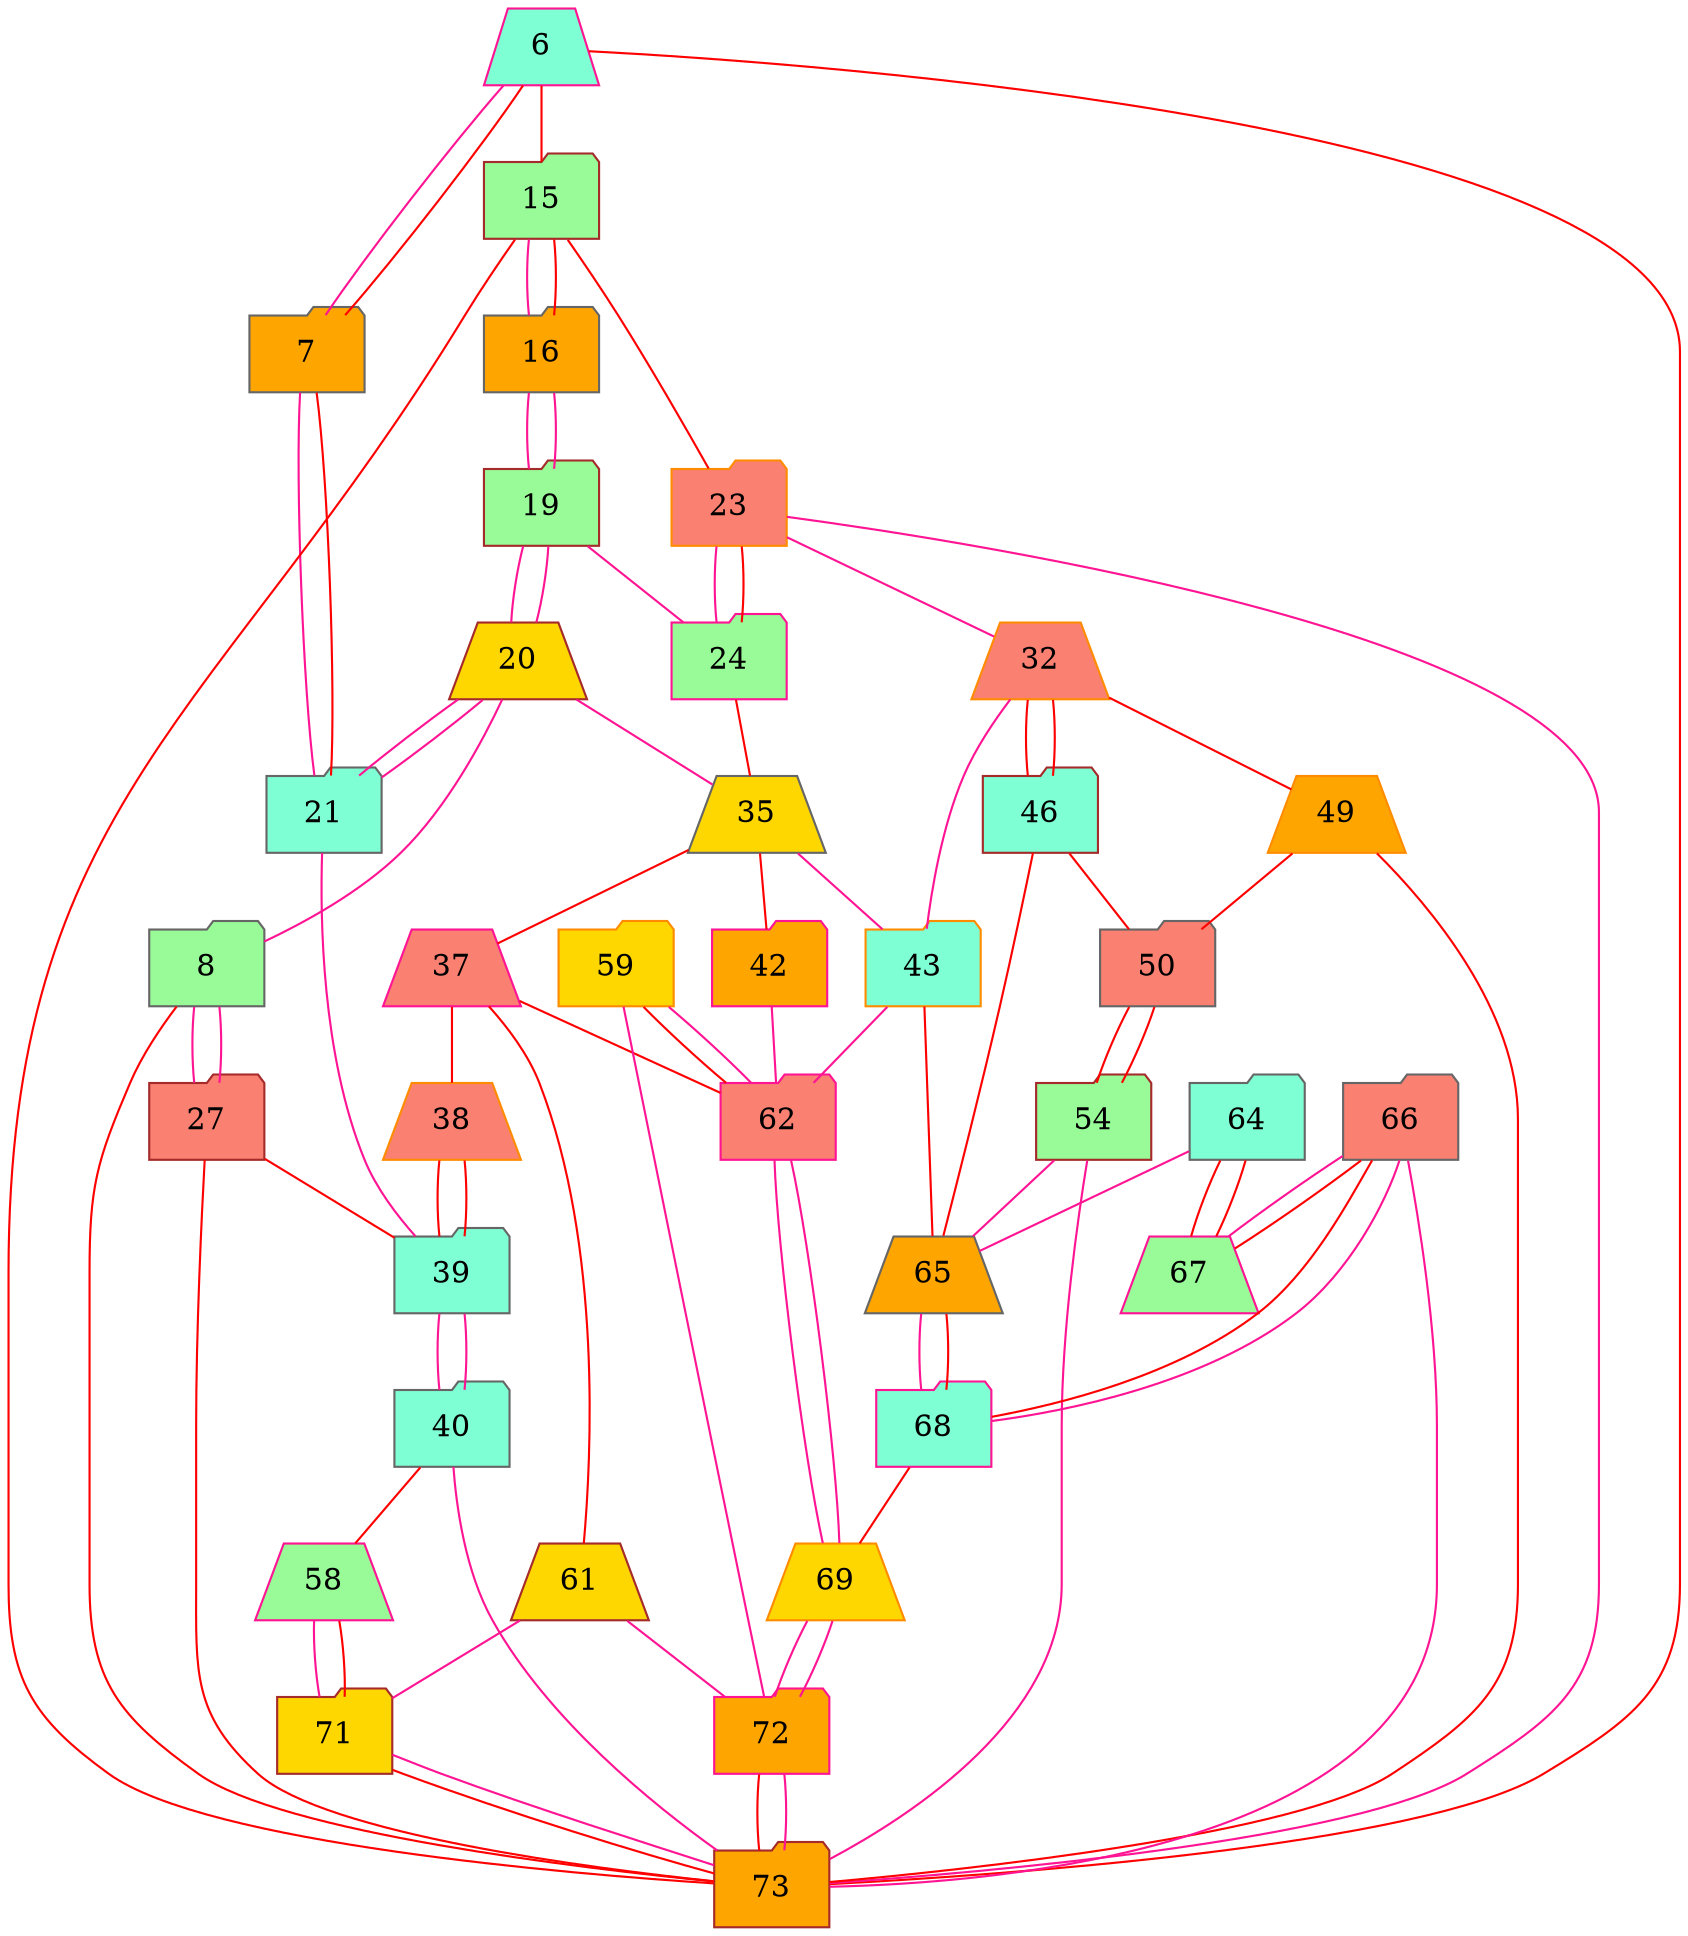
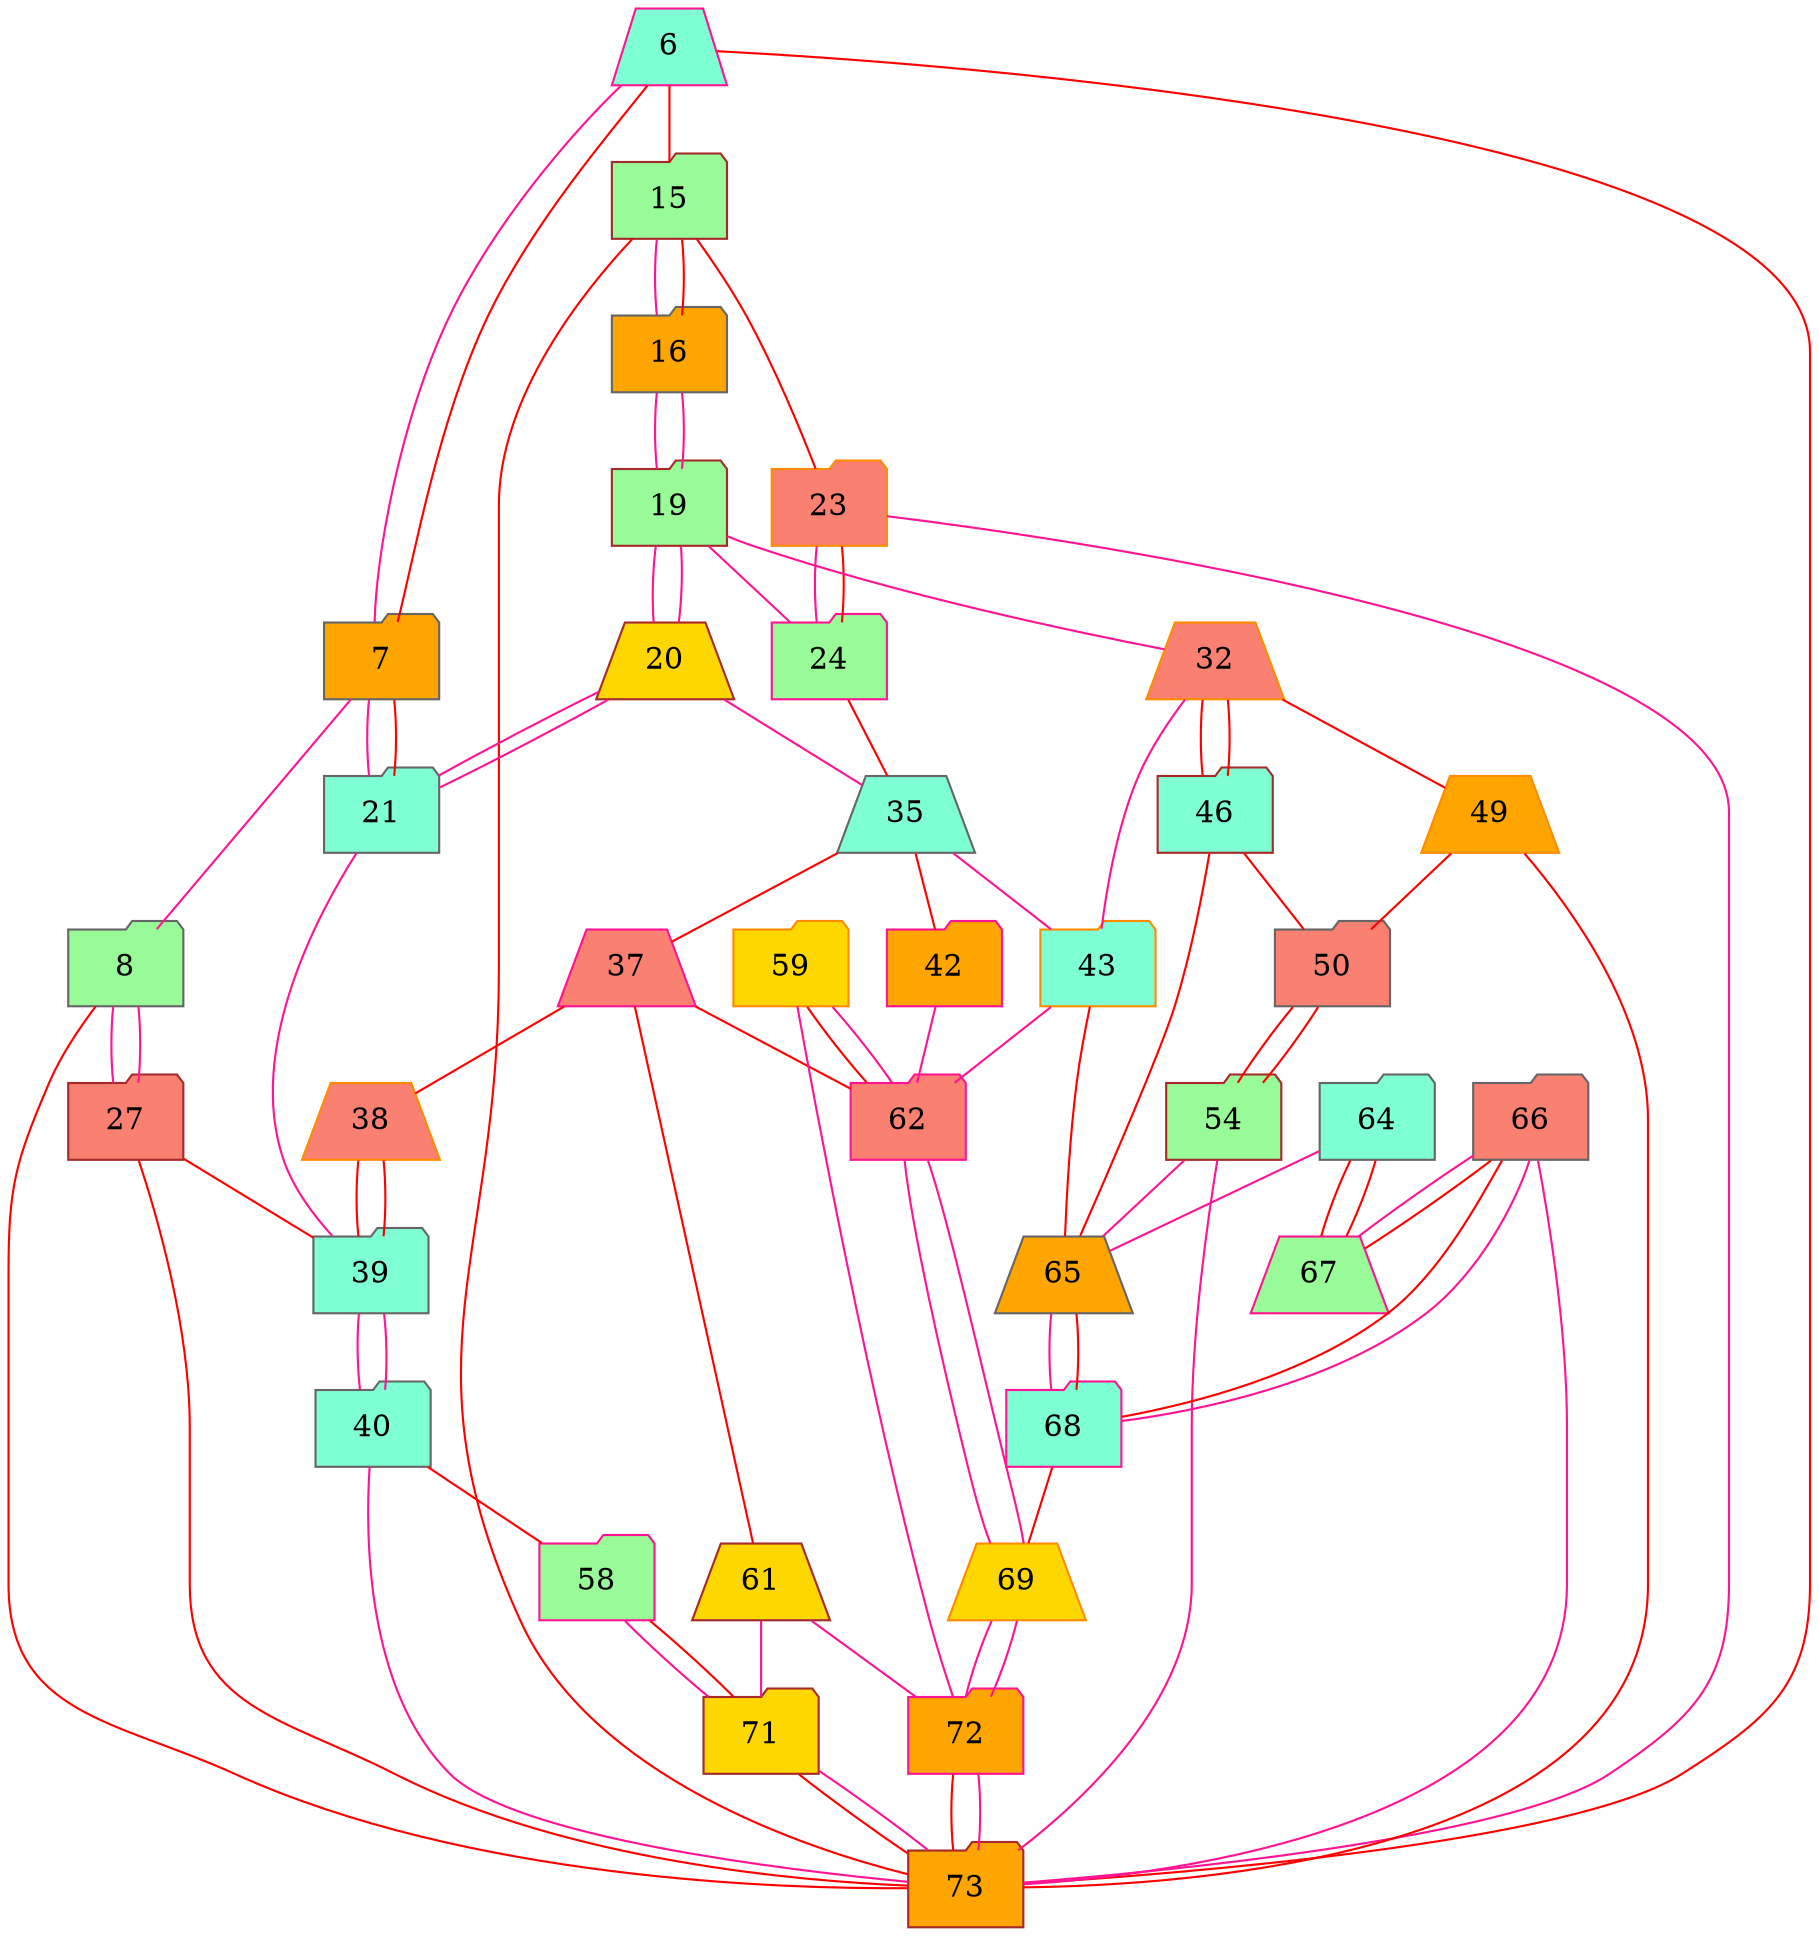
(890, 587) -> (944, 601)
(757, 814) -> (906, 814)
(408, 845) -> (254, 814)
(324, 1582) -> (597, 1582)
